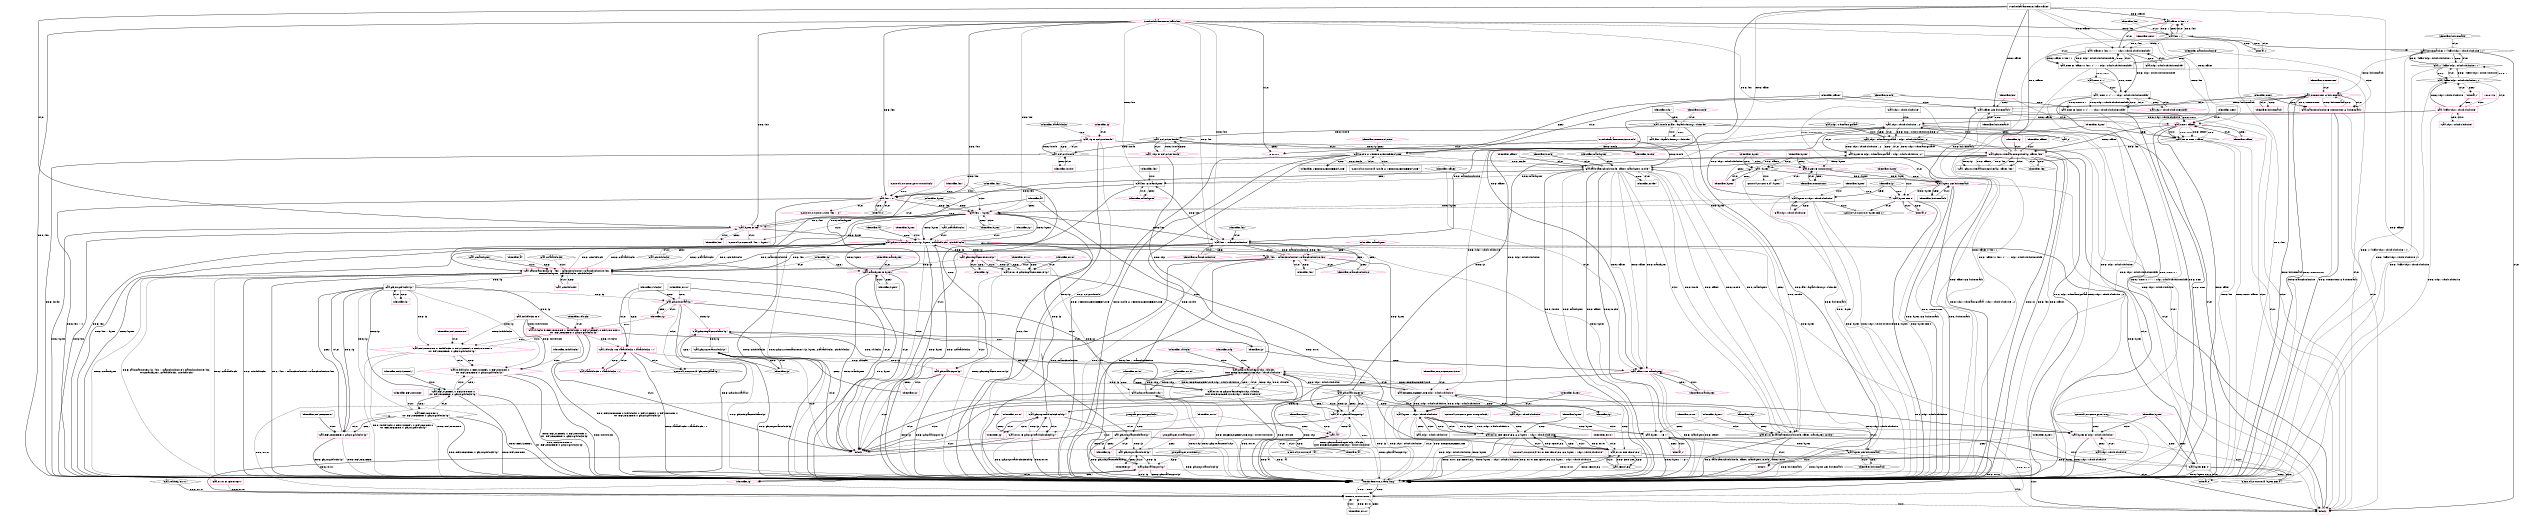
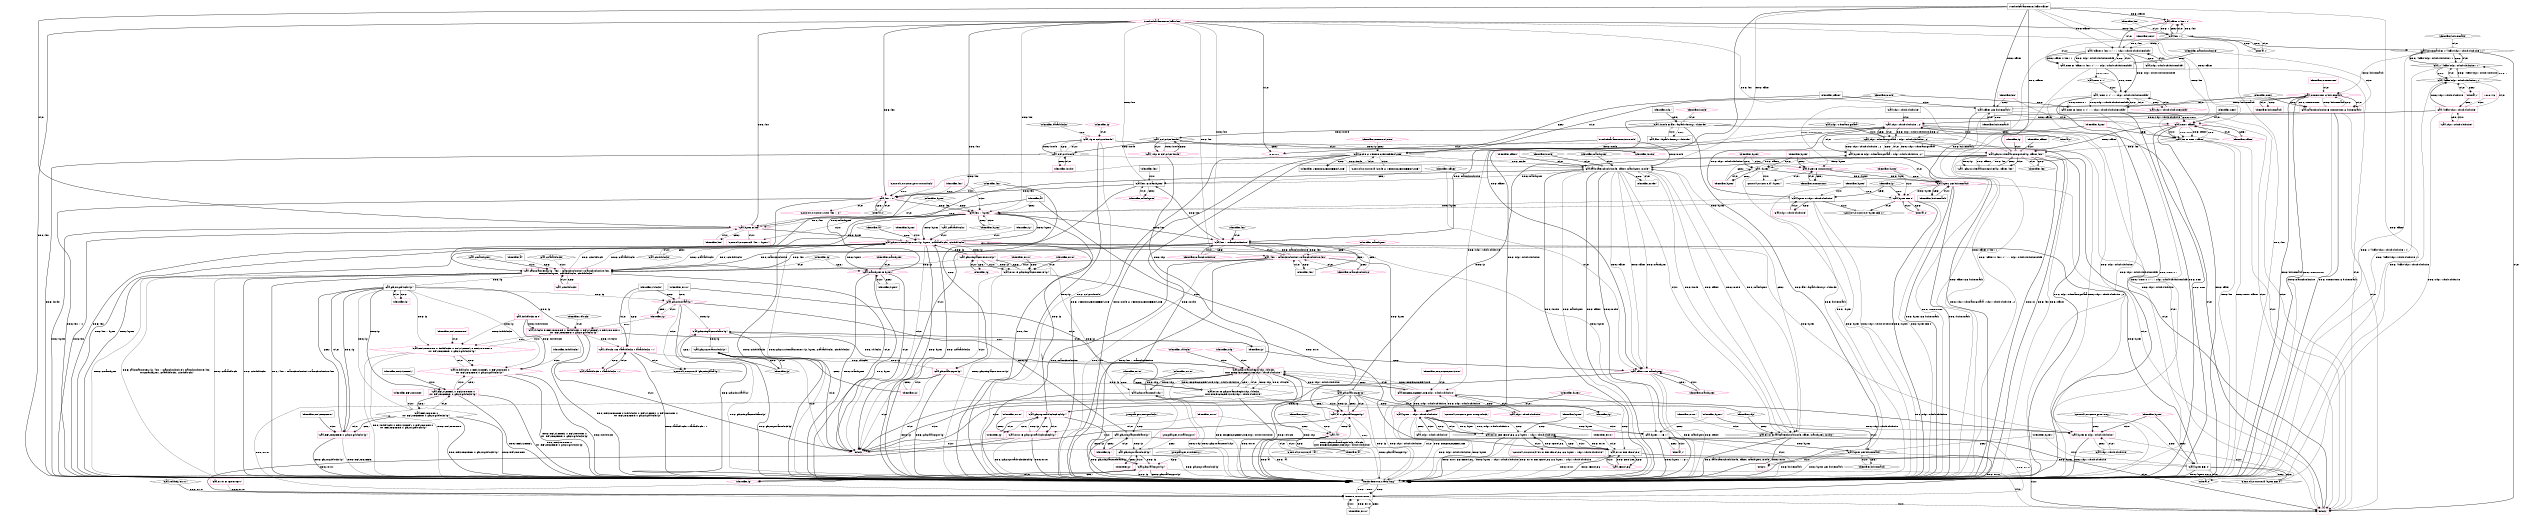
(2066, 139) -> (2066, 139)
(1844, 442) -> none
(1622, 467) -> (1622, 467)
